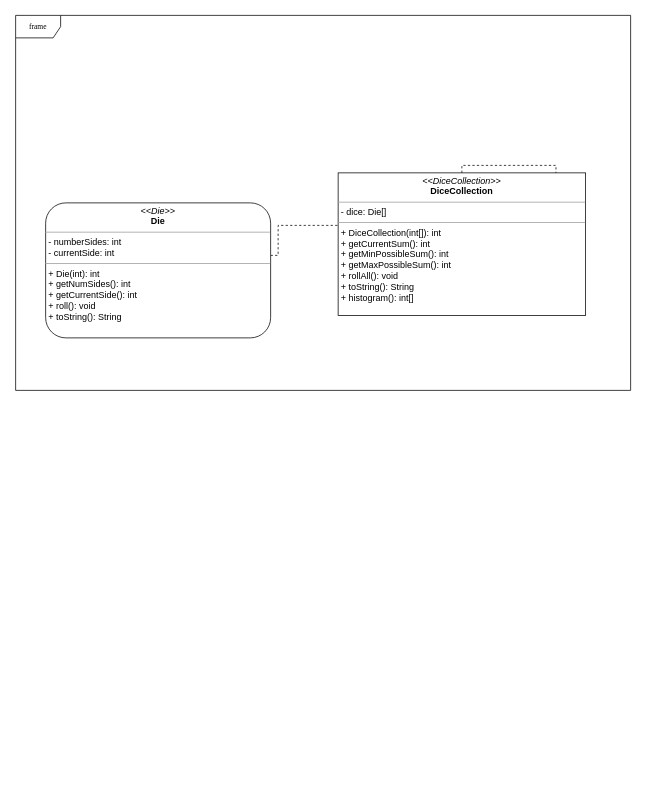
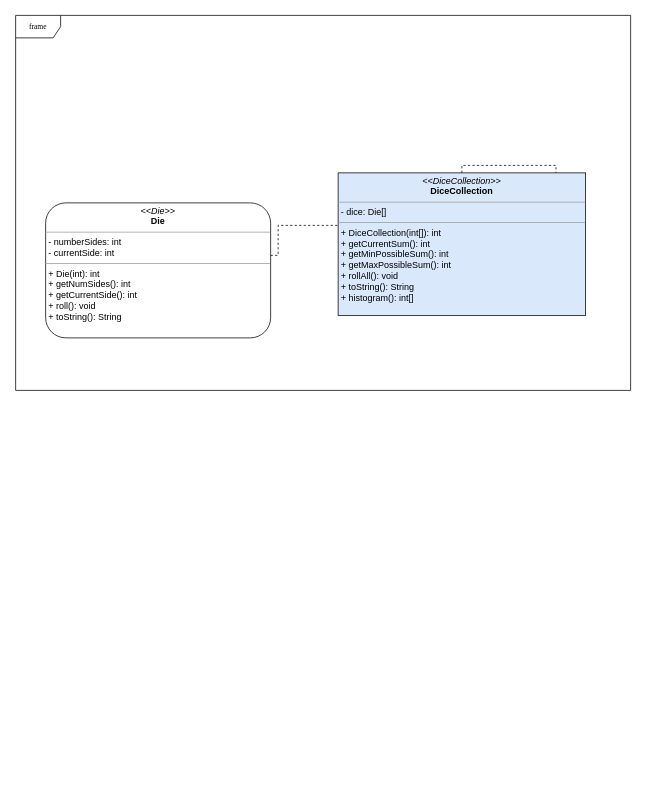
(462, 244) -> (462, 244)
